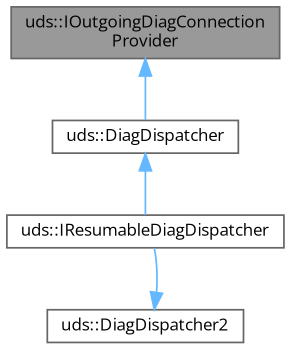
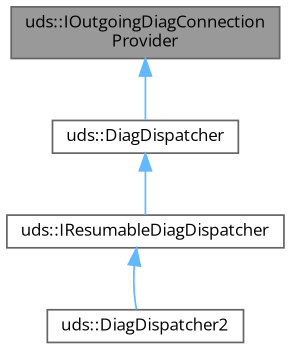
(157, 270) -> (134, 288)
